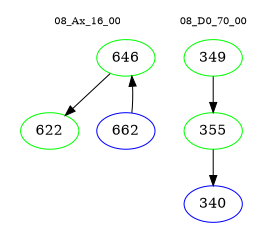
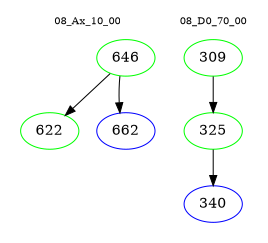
(88, 22) -> (88, 22)
(213, 58) -> (213, 58)
(133, 100) -> (119, 89)
(213, 131) -> (213, 131)
